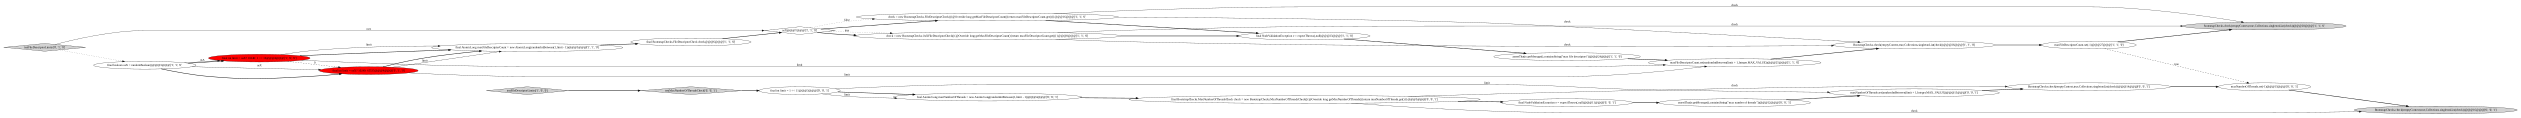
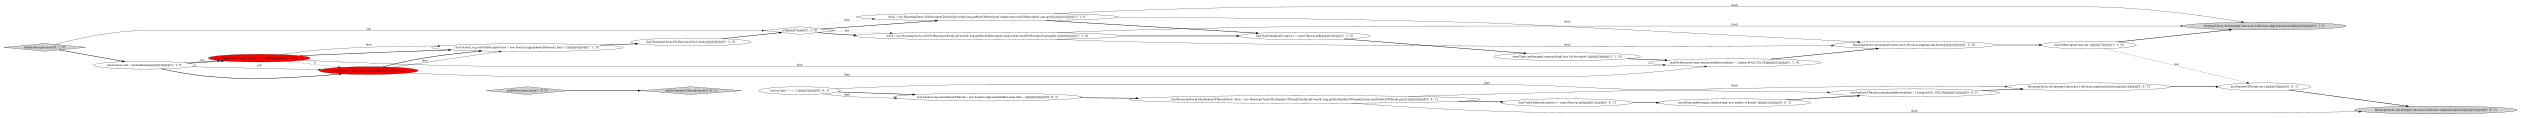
(91, 56) -> (91, 56)
(749, 91) -> none
